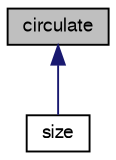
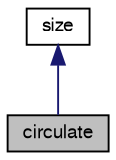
(58, 90) -> (58, 90)
